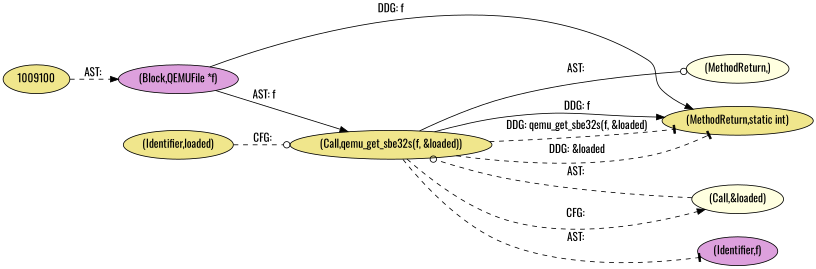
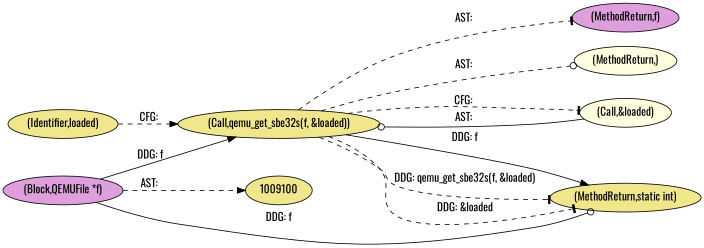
(461, 15) -> (341, 243)
(90, 79) -> (180, 190)
(547, 88) -> (445, 83)
(264, 96) -> (150, 156)
(258, 145) -> (144, 124)
(563, 187) -> (484, 126)
(544, 227) -> (462, 107)
(738, 251) -> (626, 18)
